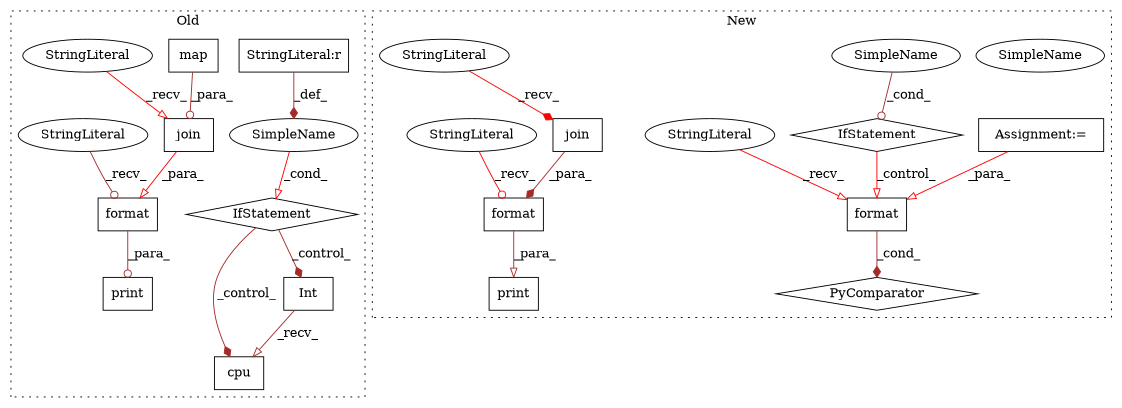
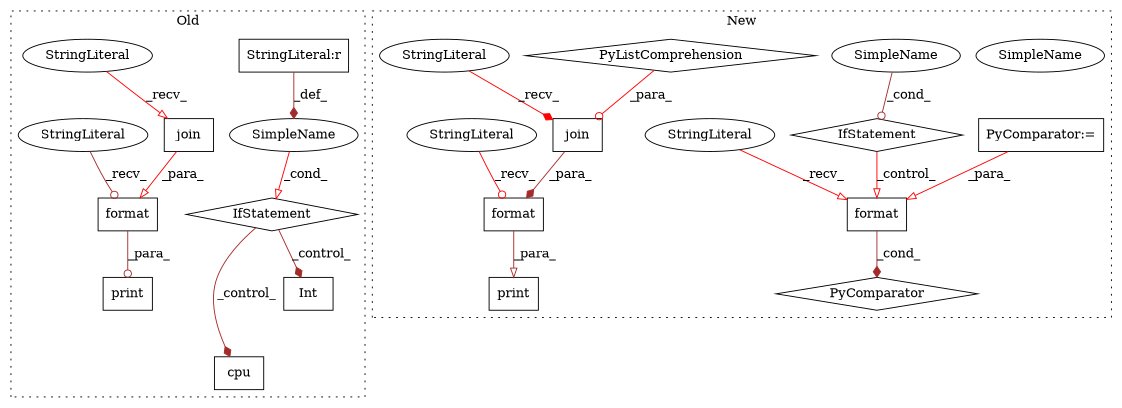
(193, 56) -> none
none -> (671, 56)
(1041, 135) -> (1041, 135)
(277, 330) -> none
